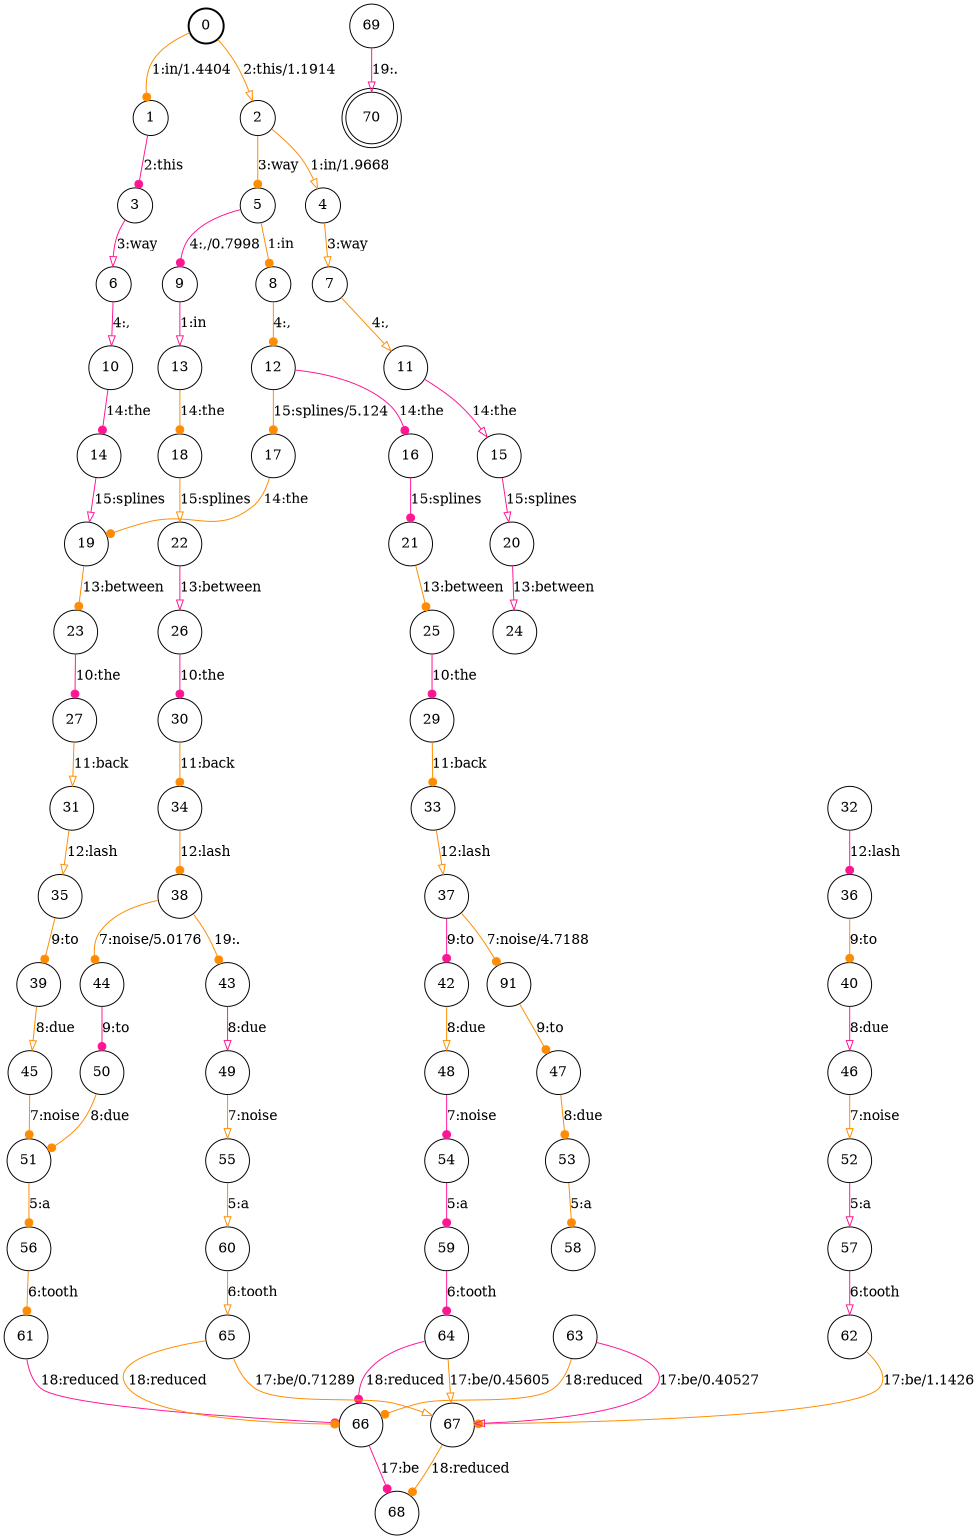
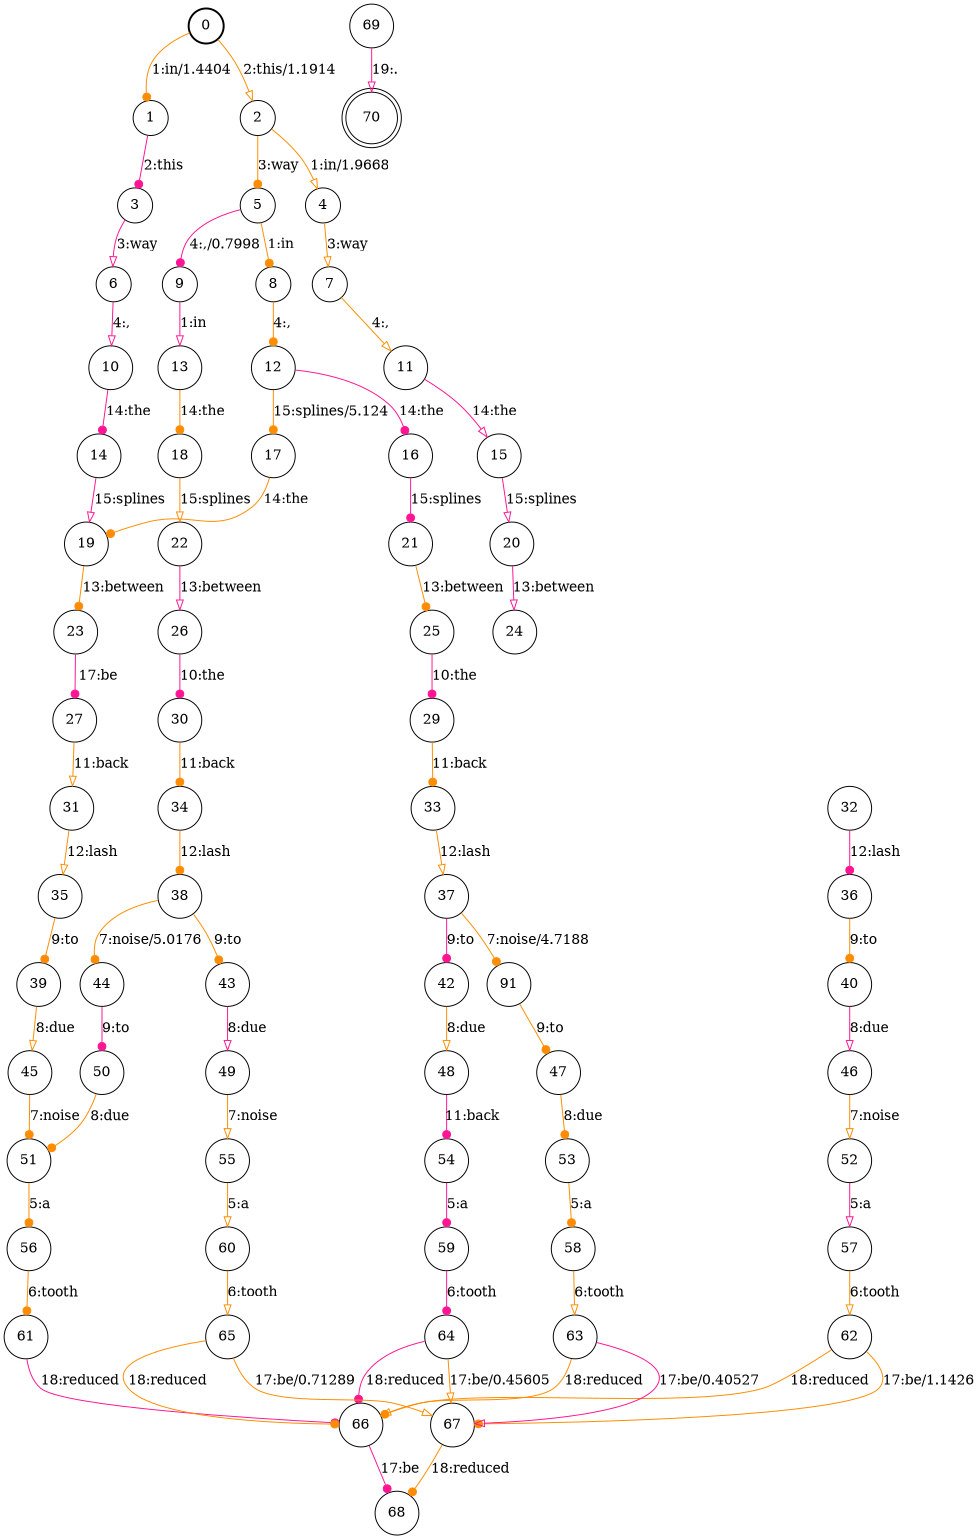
(98, 676) -> (98, 676)
(228, 940) -> (228, 940)
(472, 1117) -> (472, 1117)
none -> (574, 1288)
(850, 1288) -> (850, 1288)
none -> (615, 1398)
